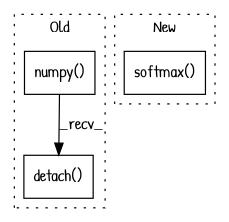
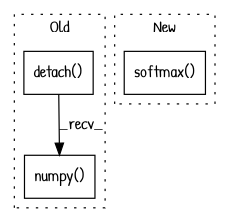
(59, 119) -> (59, 119)
